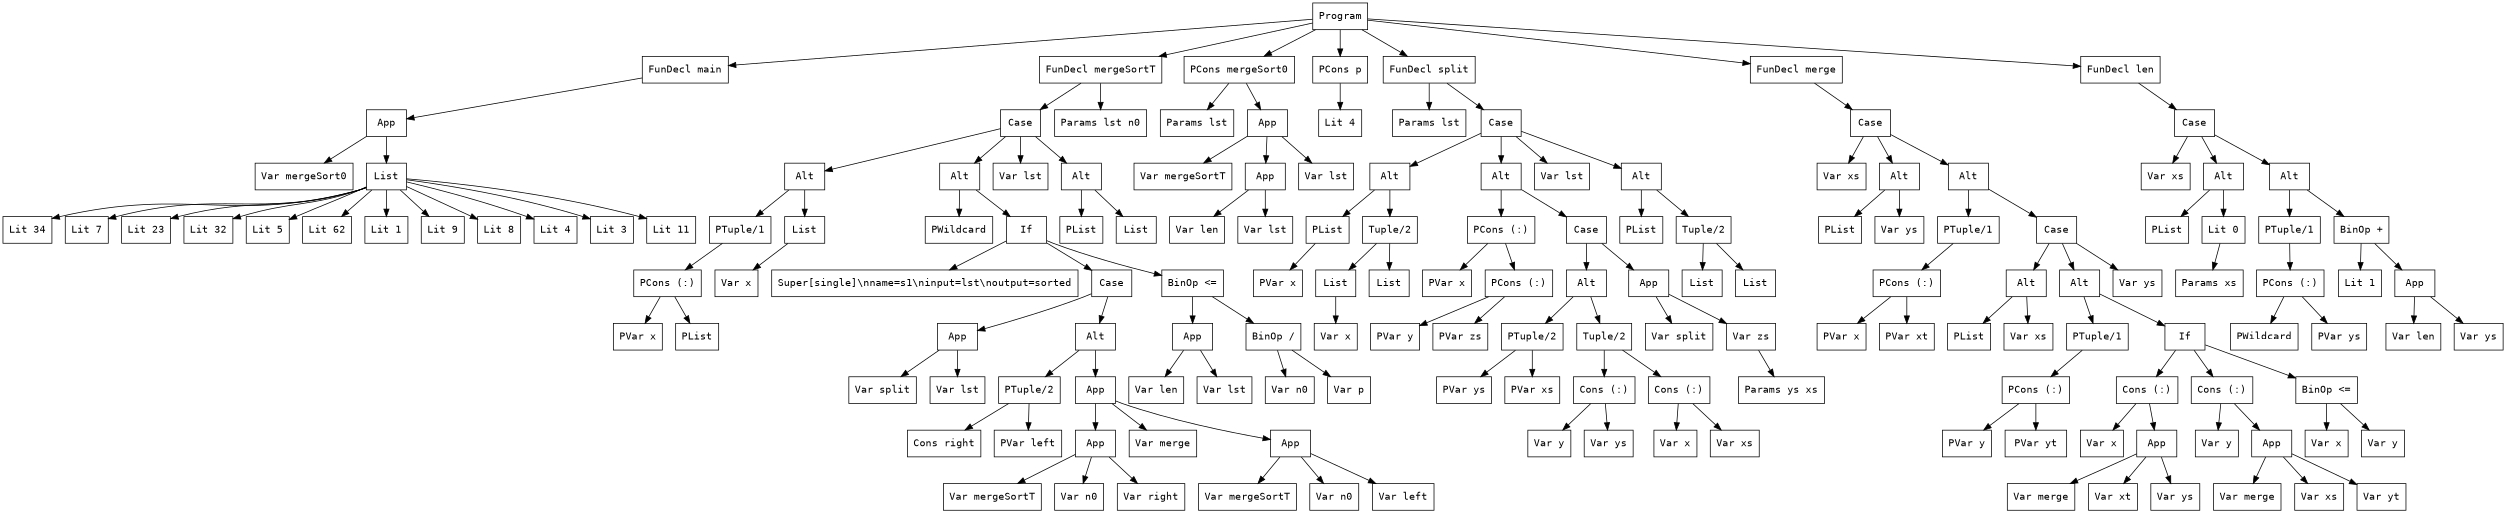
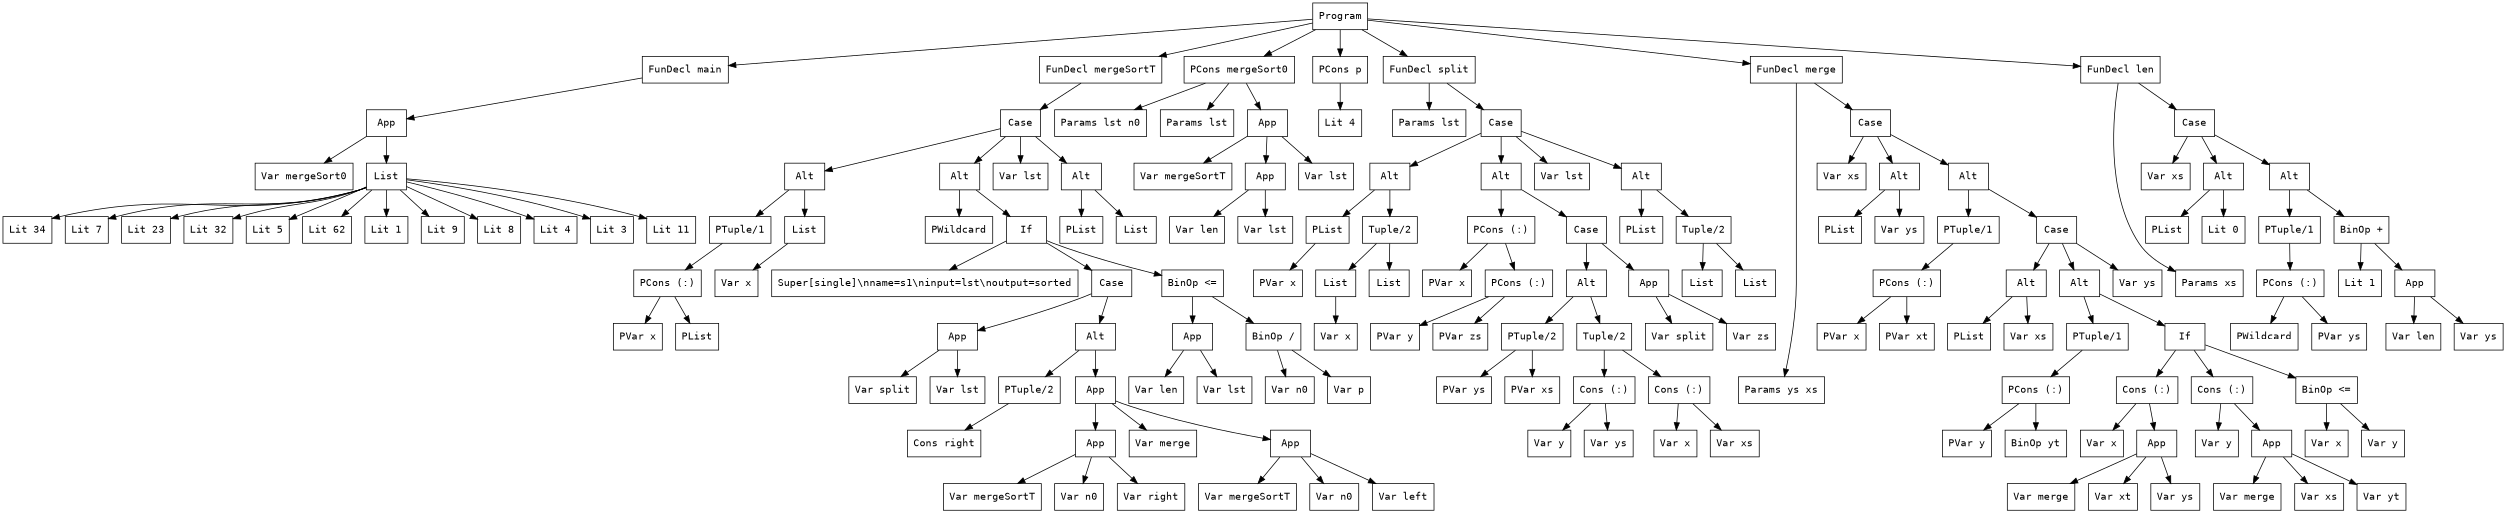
(1101, 93) -> (1173, 95)
(2217, 253) -> (2118, 185)
(1764, 360) -> (1796, 226)
(1028, 444) -> none
(2036, 444) -> (2036, 444)
